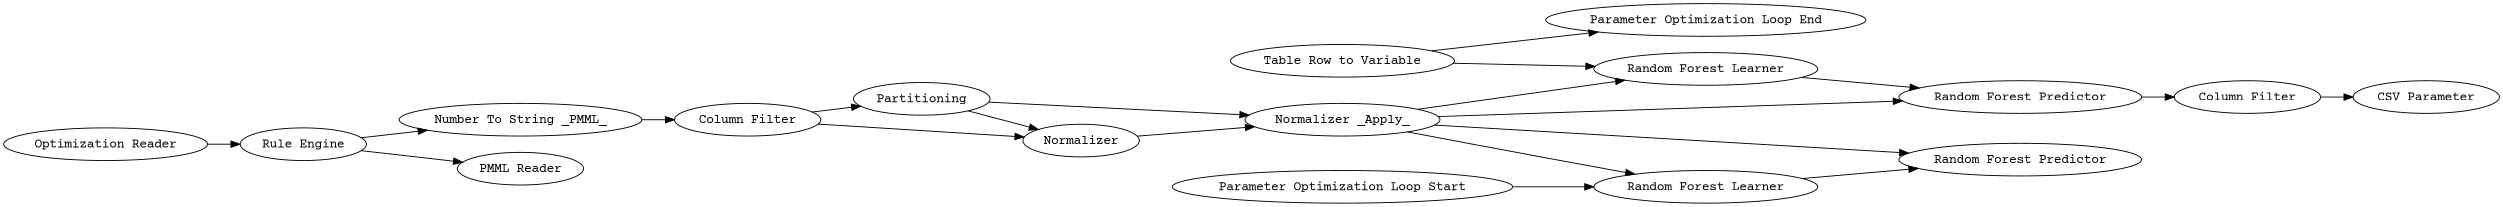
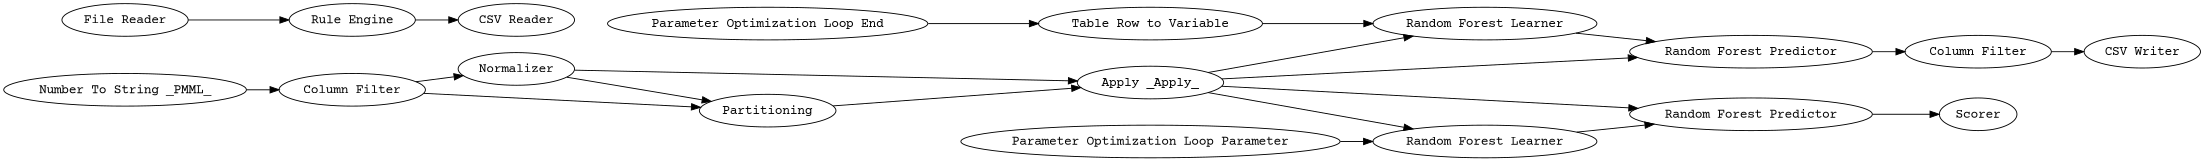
(1510, 42) -> (979, 24)
(2426, 97) -> (2142, 52)
none -> (1978, 114)
(999, 119) -> (634, 89)
(1342, 120) -> (1150, 83)
(390, 134) -> none
(106, 144) -> (125, 20)
(520, 169) -> (516, 20)
(1342, 187) -> (1150, 141)
